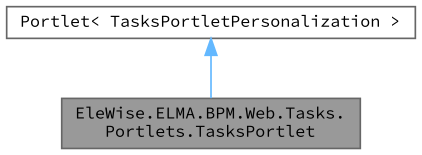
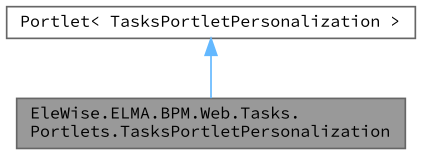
(211, 123) -> (211, 123)
